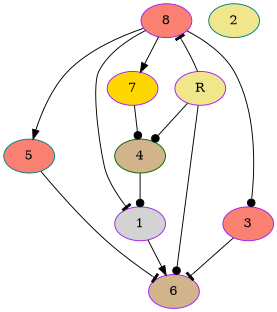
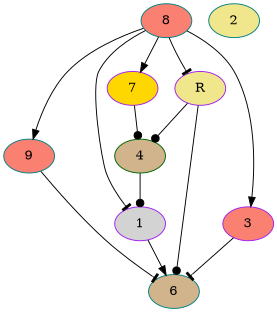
(166, 21) -> (166, 21)
(190, 55) -> (177, 54)
(247, 103) -> (247, 103)
(29, 156) -> (29, 156)
(174, 291) -> (174, 291)
